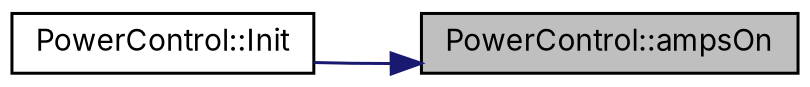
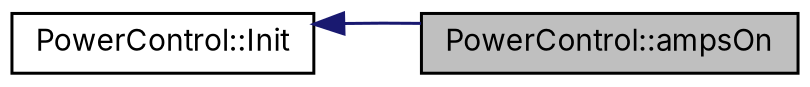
(352, 63) -> (383, 23)
